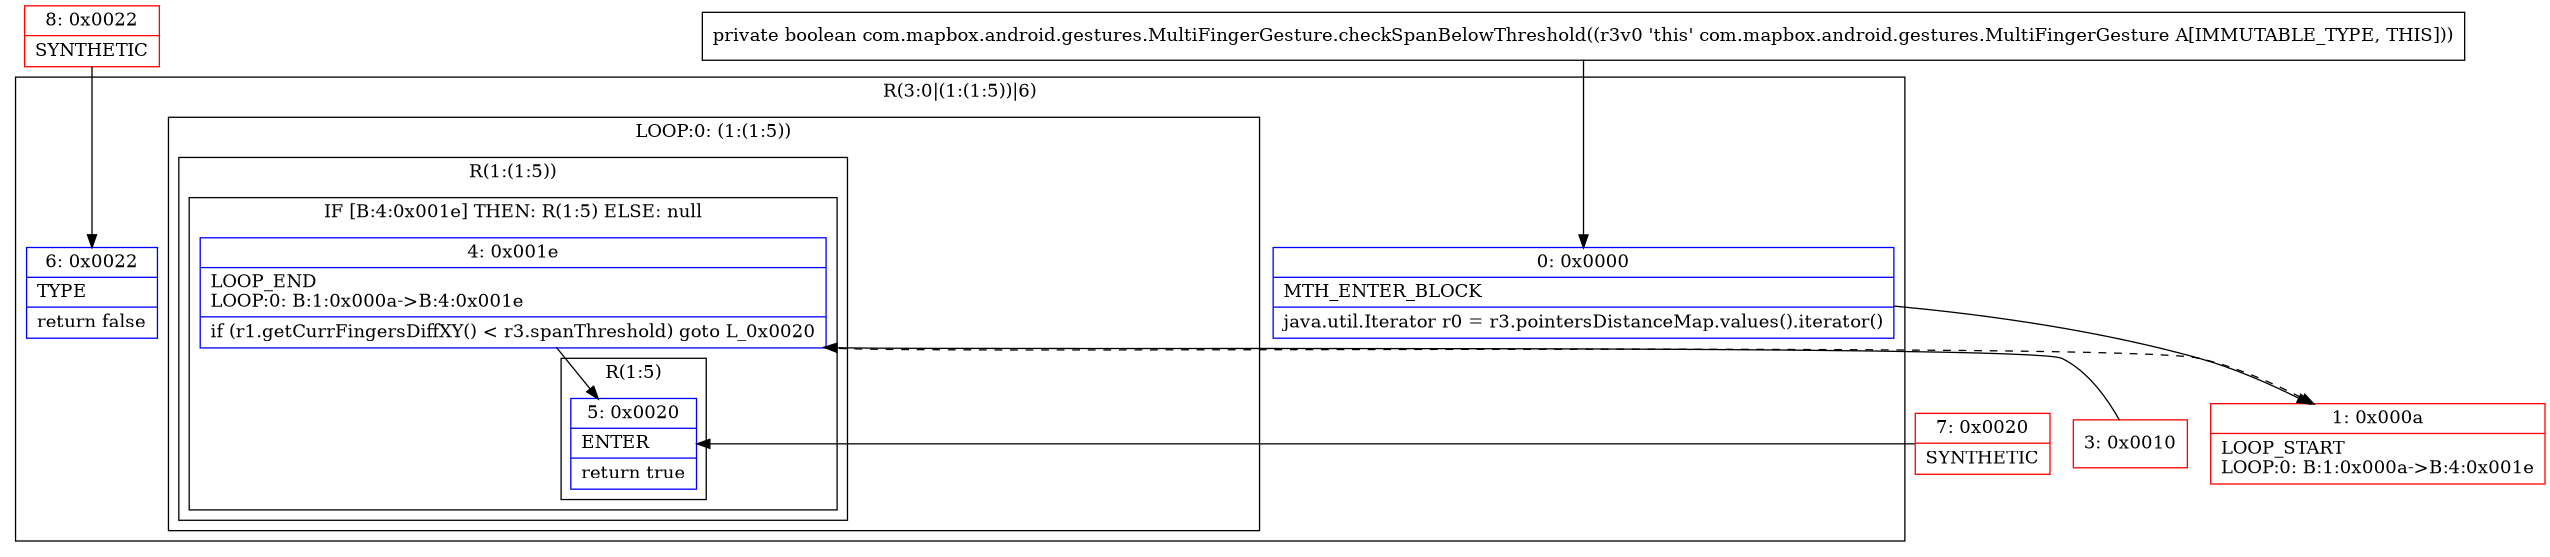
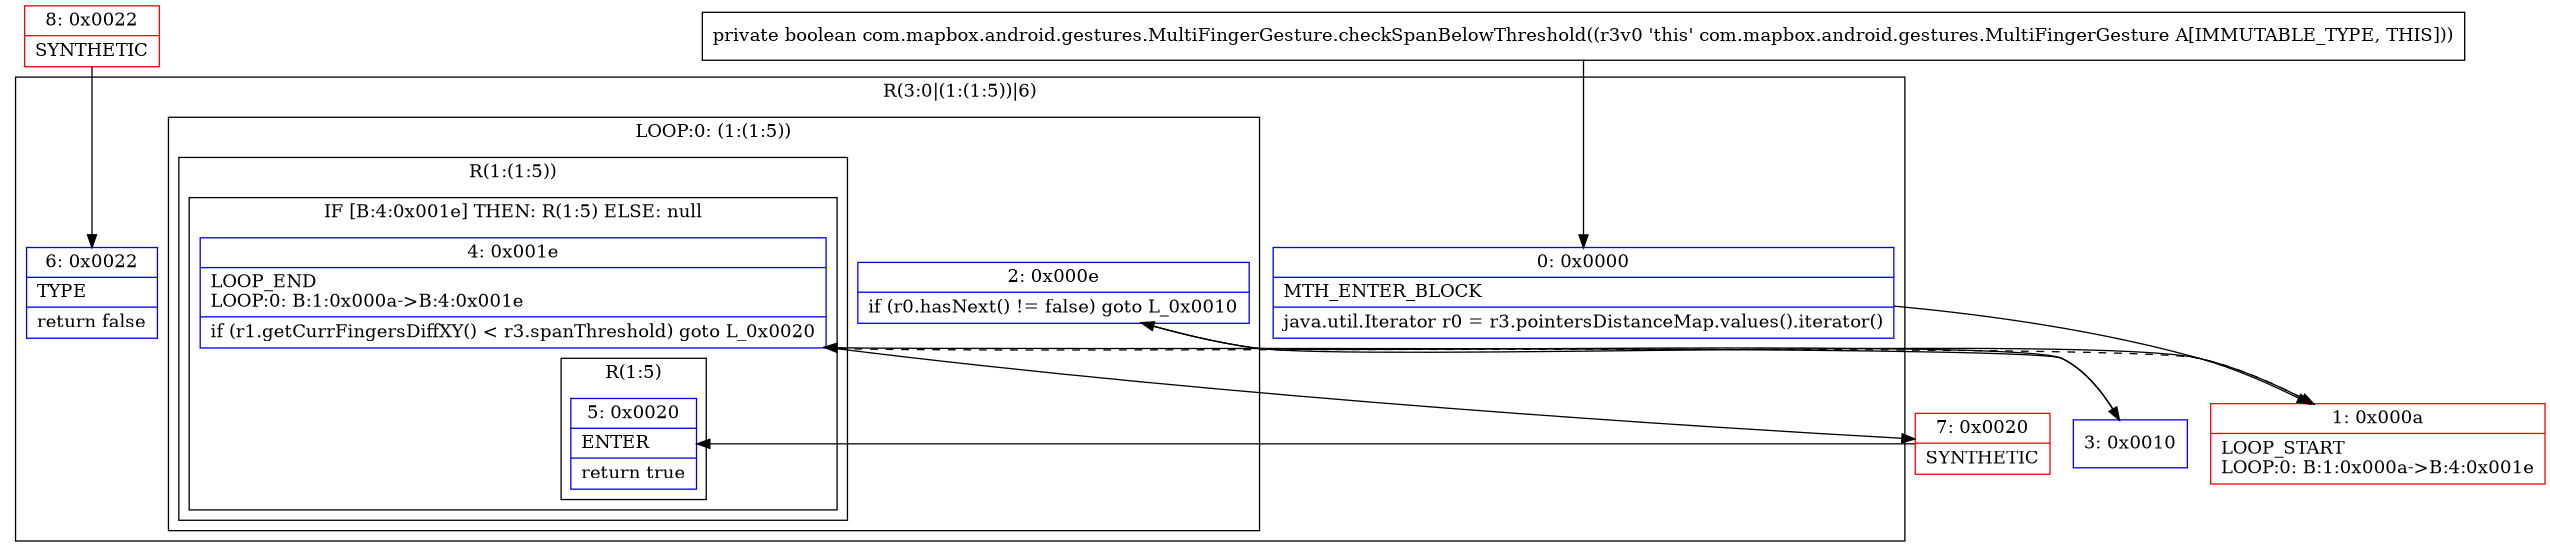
none -> (1054, 293)
(573, 368) -> (1363, 401)
(2130, 444) -> (2130, 444)
